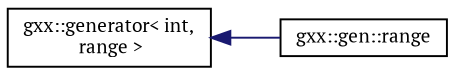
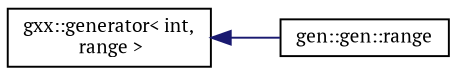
(364, 38) -> (365, 38)
